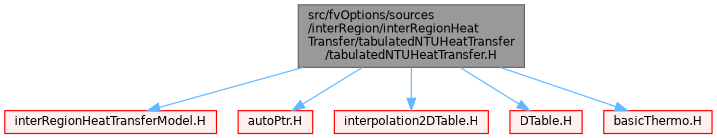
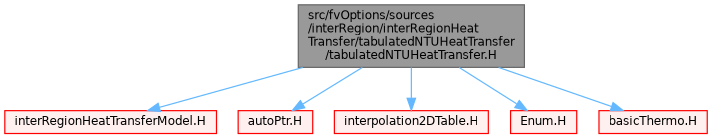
(546, 122) -> (544, 122)
